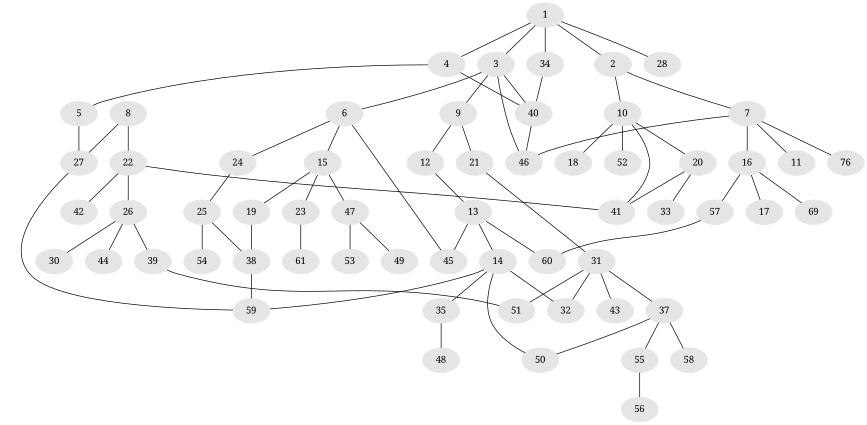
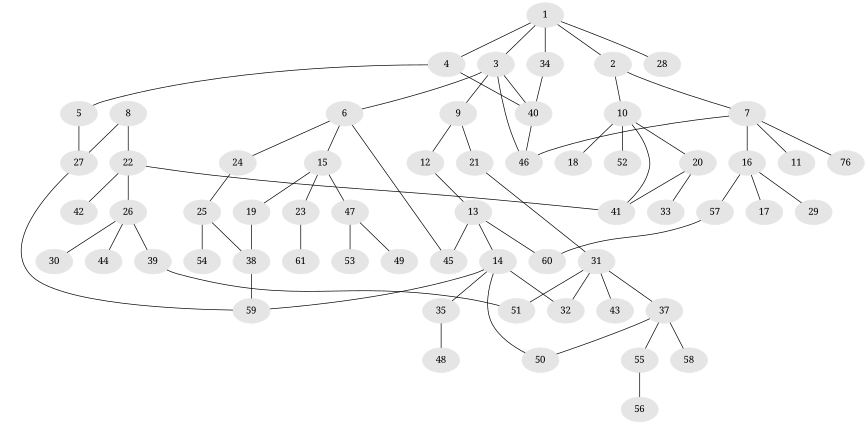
(814, 212) -> (814, 212)
